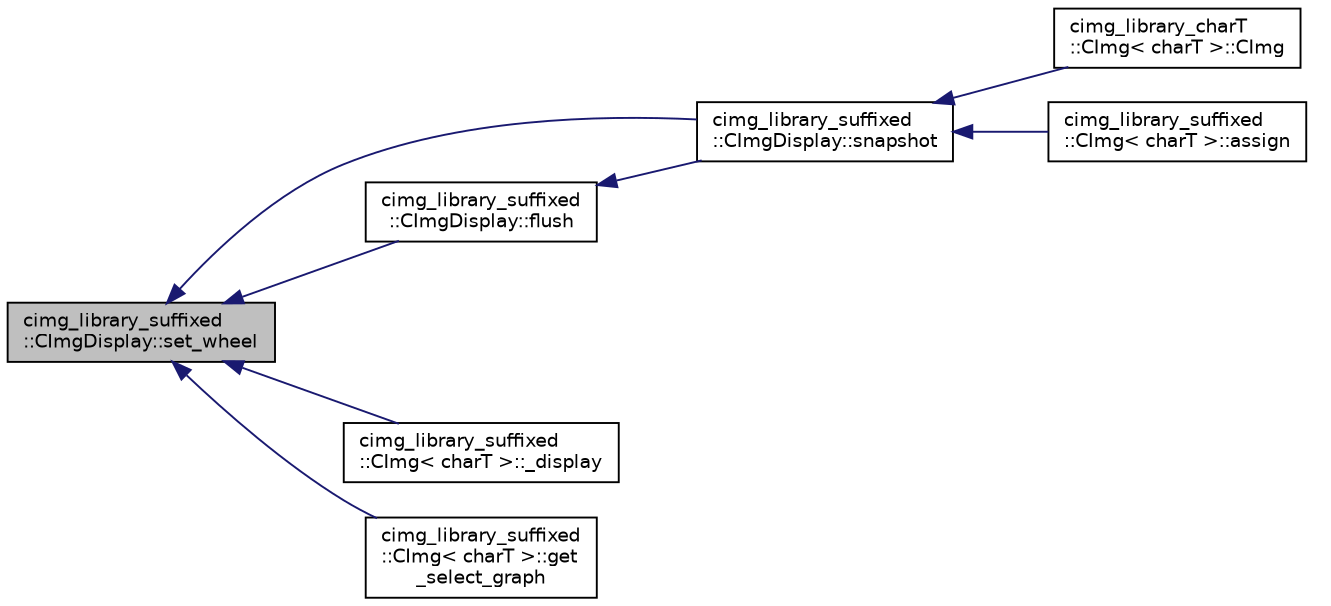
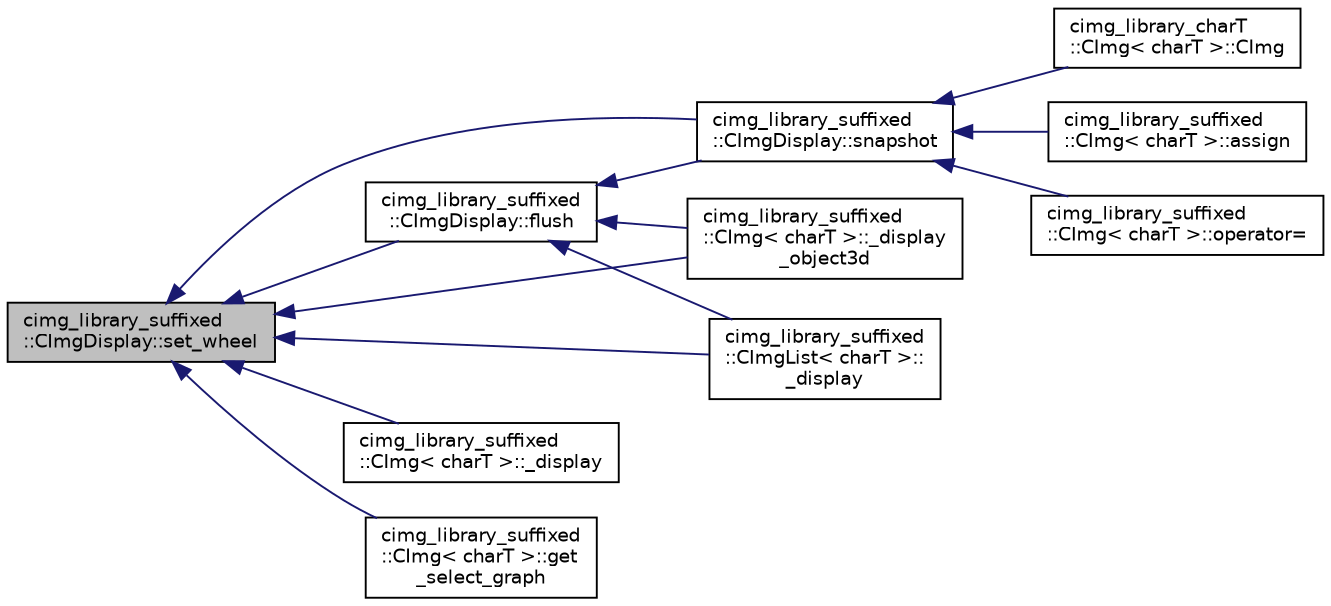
none -> (1177, 225)
none -> (825, 239)
none -> (825, 359)
